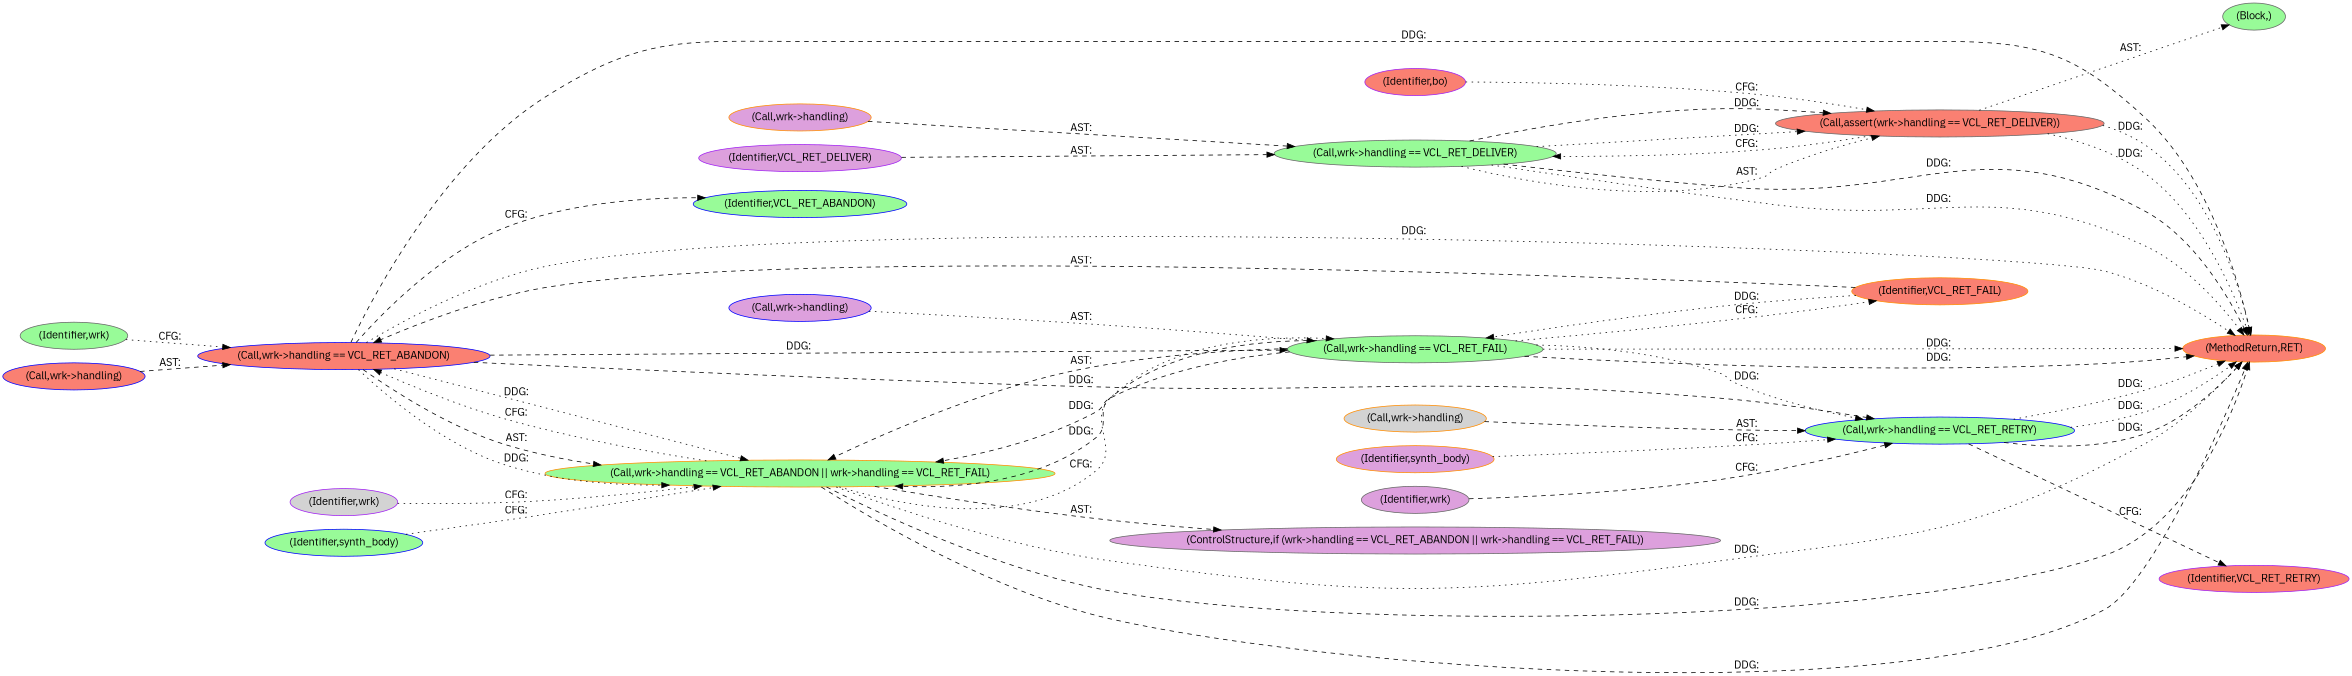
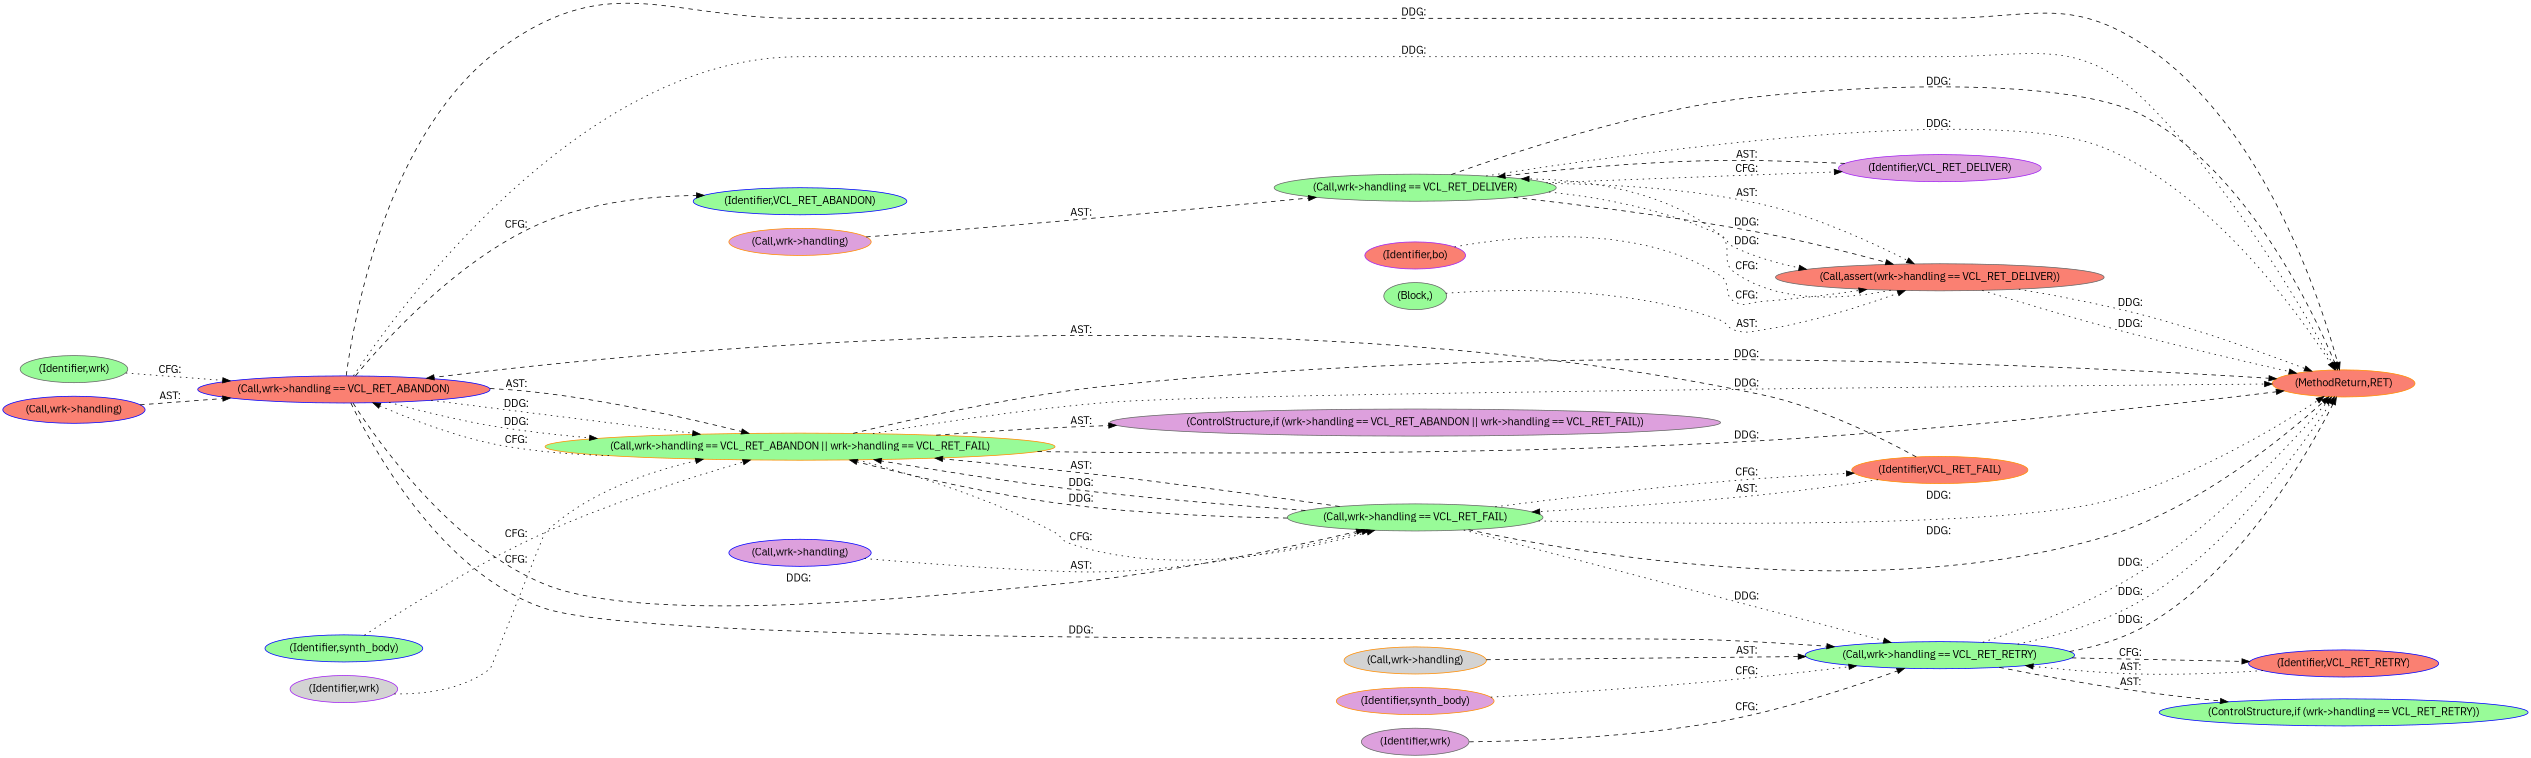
(2101, 69) -> (1677, 307)
none -> (1690, 177)
(1748, 297) -> (1748, 489)
(2254, 579) -> (2344, 663)
none -> (2148, 674)
none -> (2344, 712)
